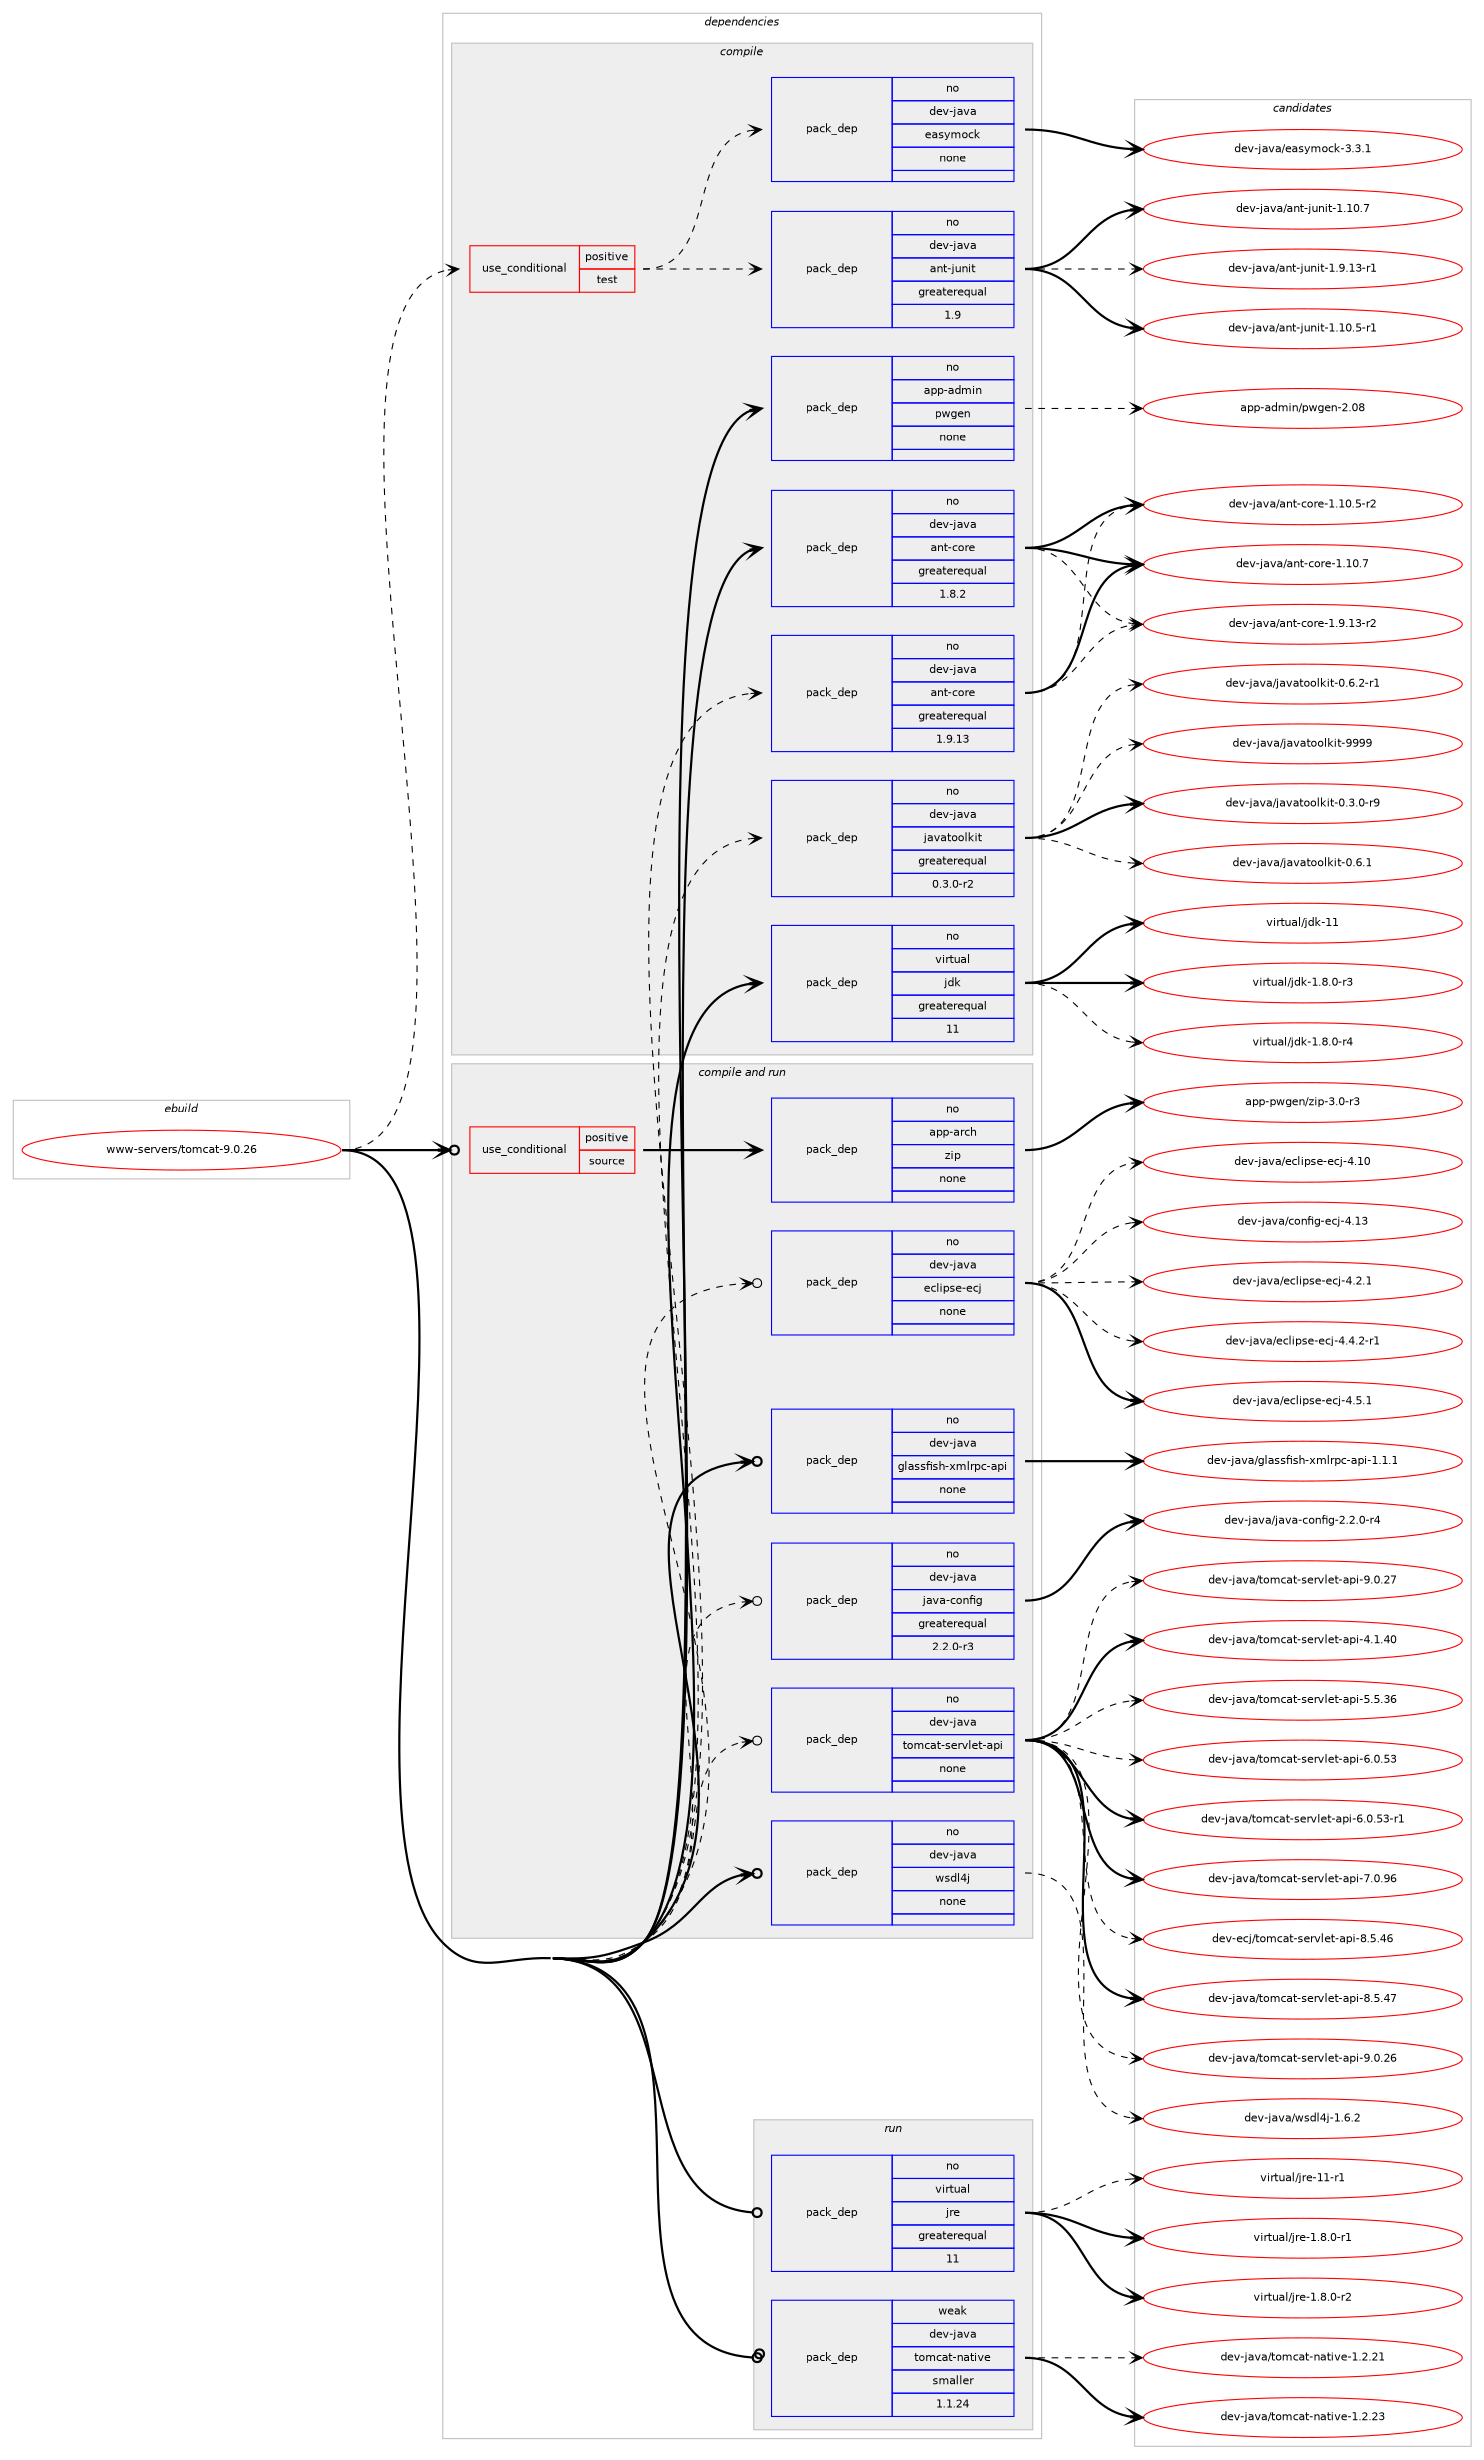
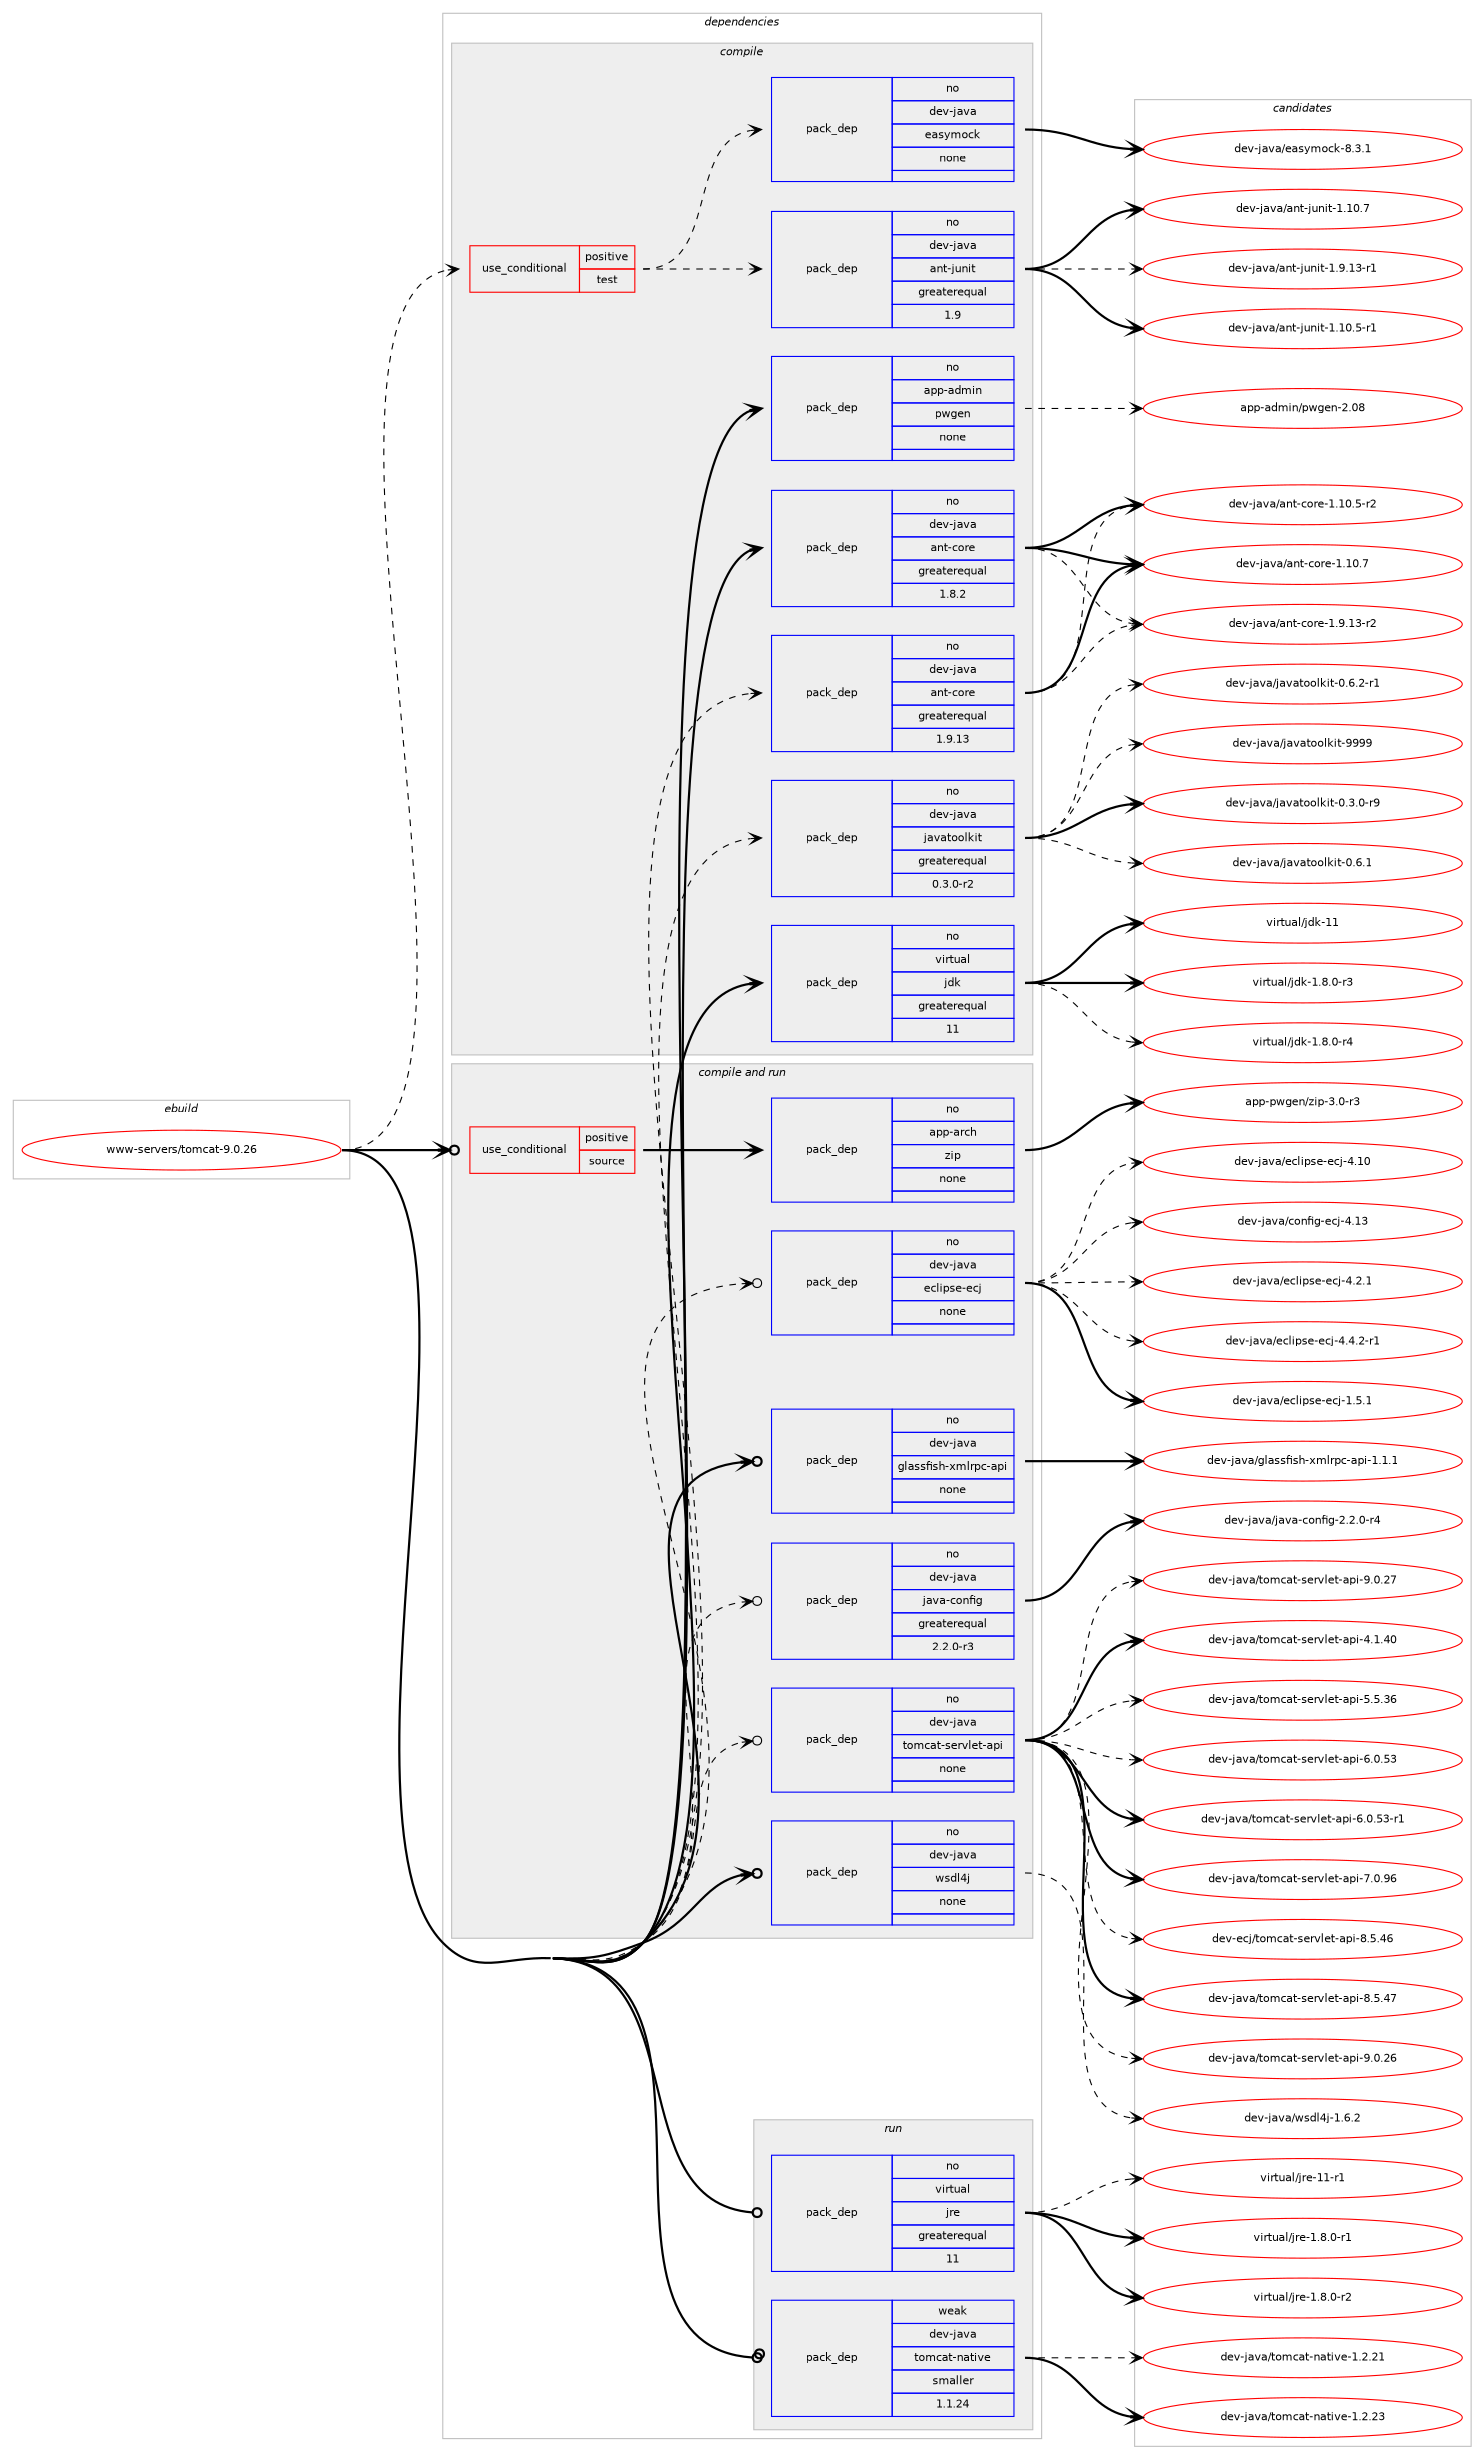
(1303, 149) -> (1303, 149)
(1303, 1401) -> (1303, 1401)
